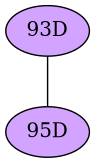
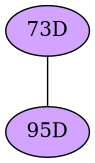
(48, 31) -> (48, 31)
